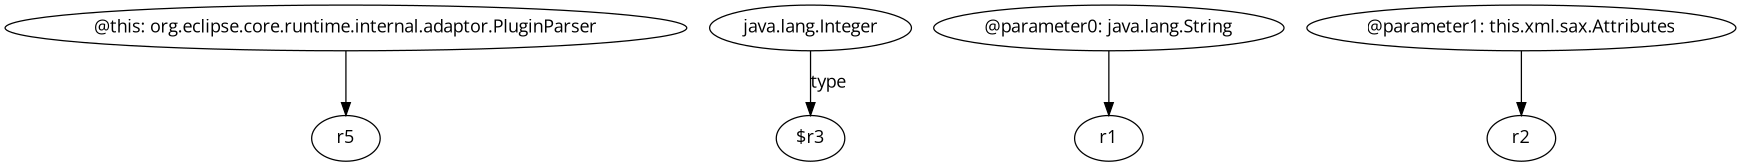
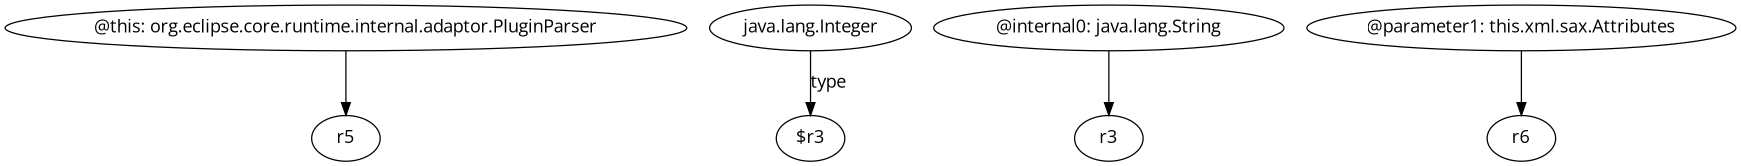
(1109, 28) -> (1109, 28)
(1109, 138) -> (1109, 138)
(1521, 138) -> (1521, 138)
